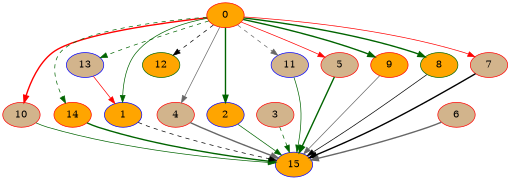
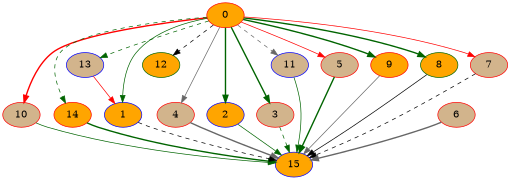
none -> (249, 62)
(397, 117) -> (397, 117)
